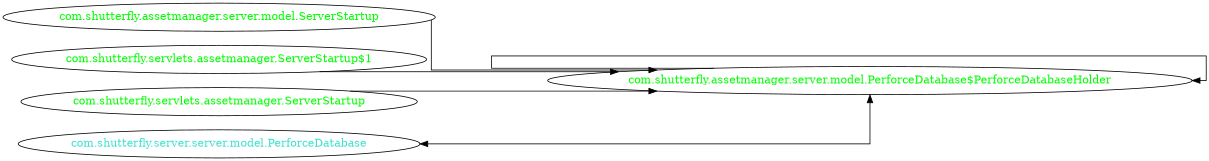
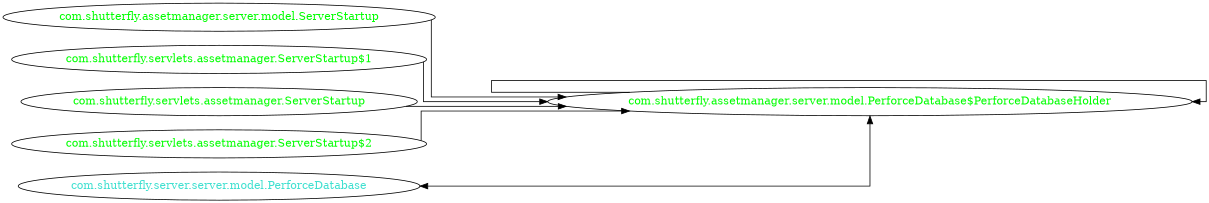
none -> (219, 144)
